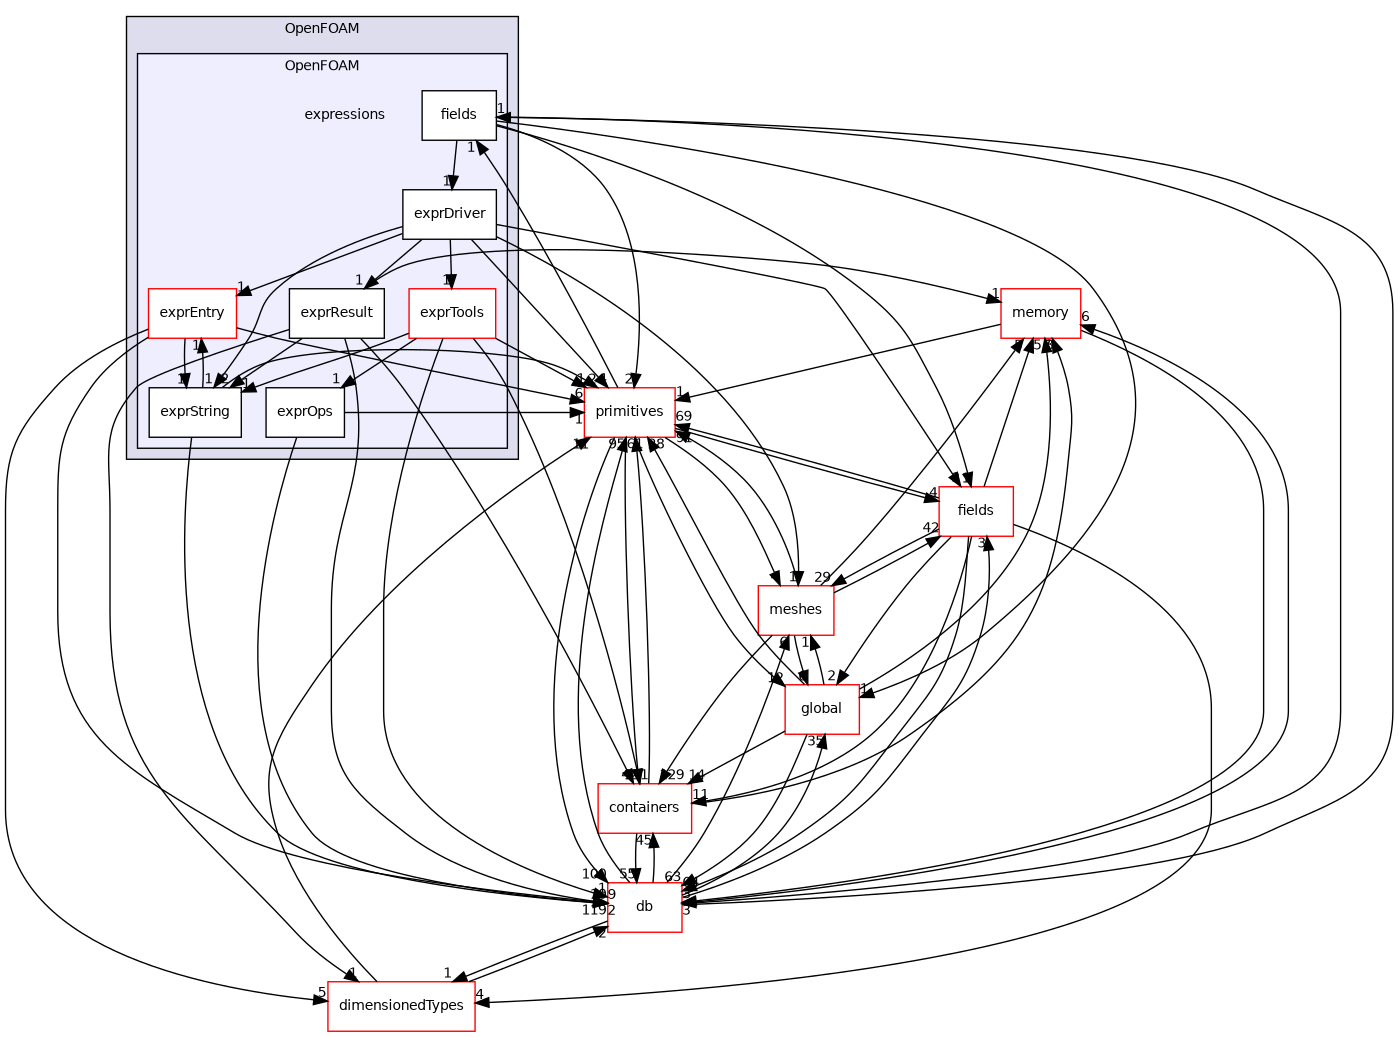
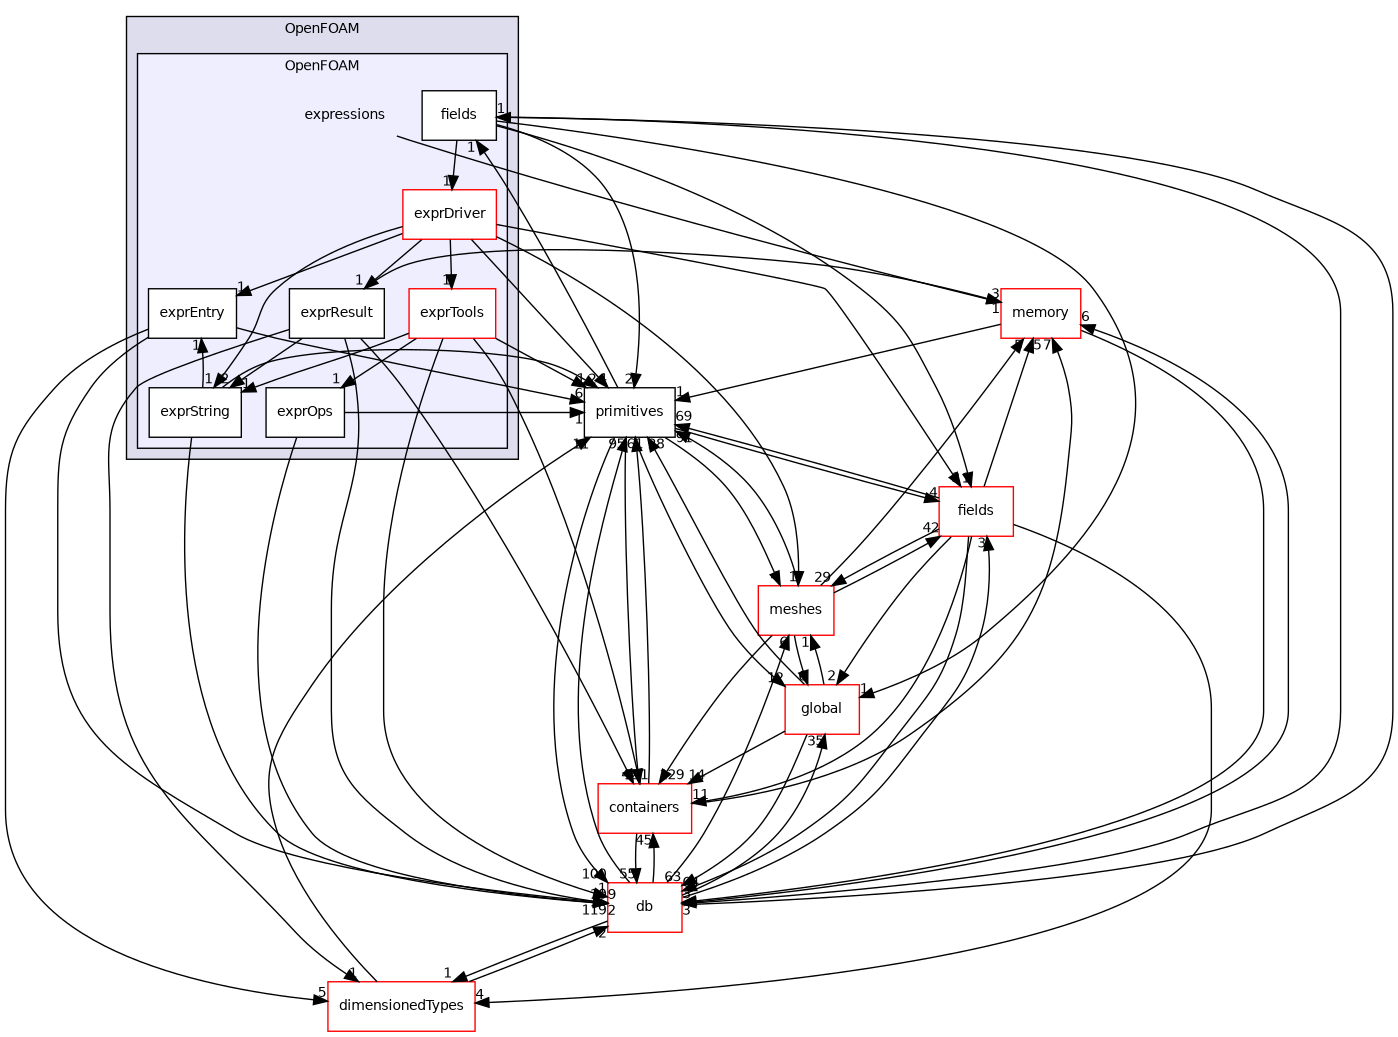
(450, 214) -> (450, 214)
(192, 314) -> (192, 314)
(184, 355) -> none
(630, 412) -> (630, 412)
(1015, 554) -> (691, 222)
